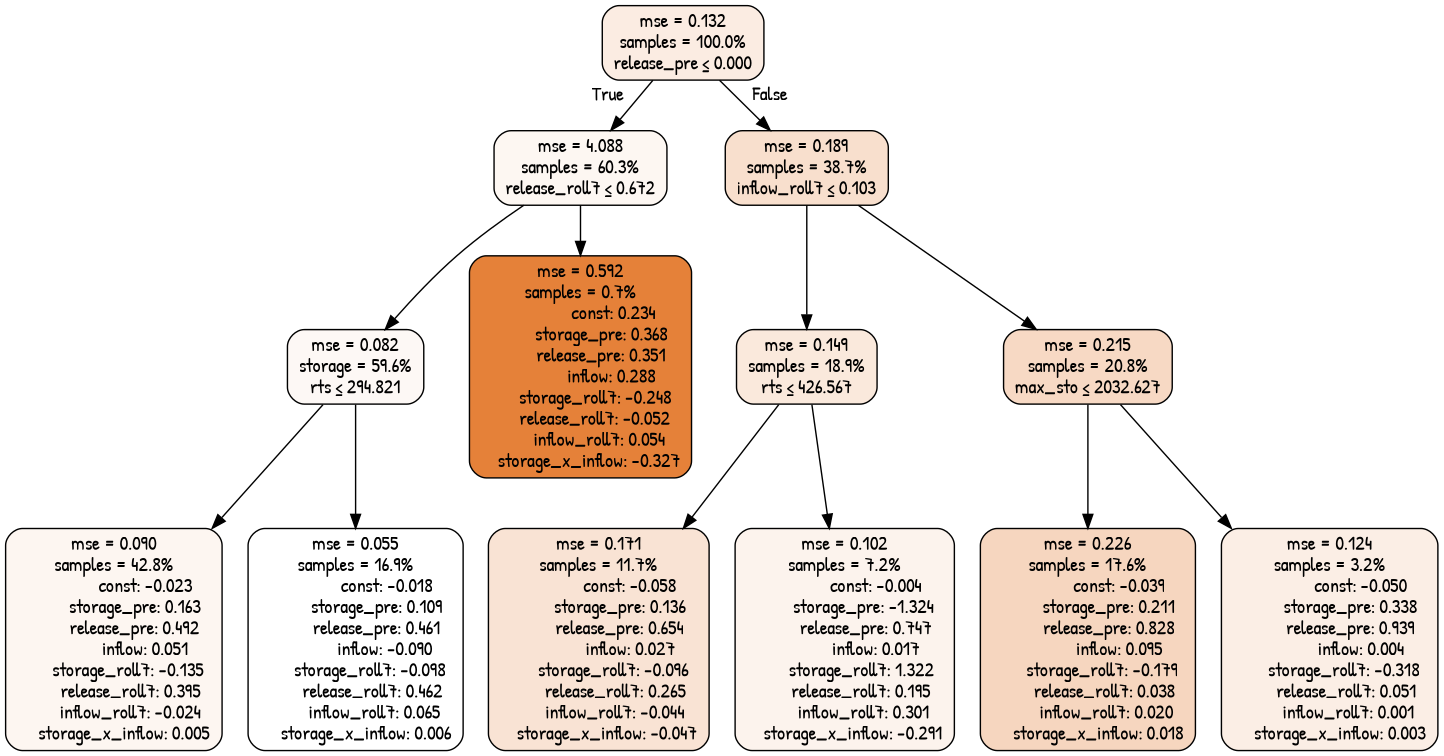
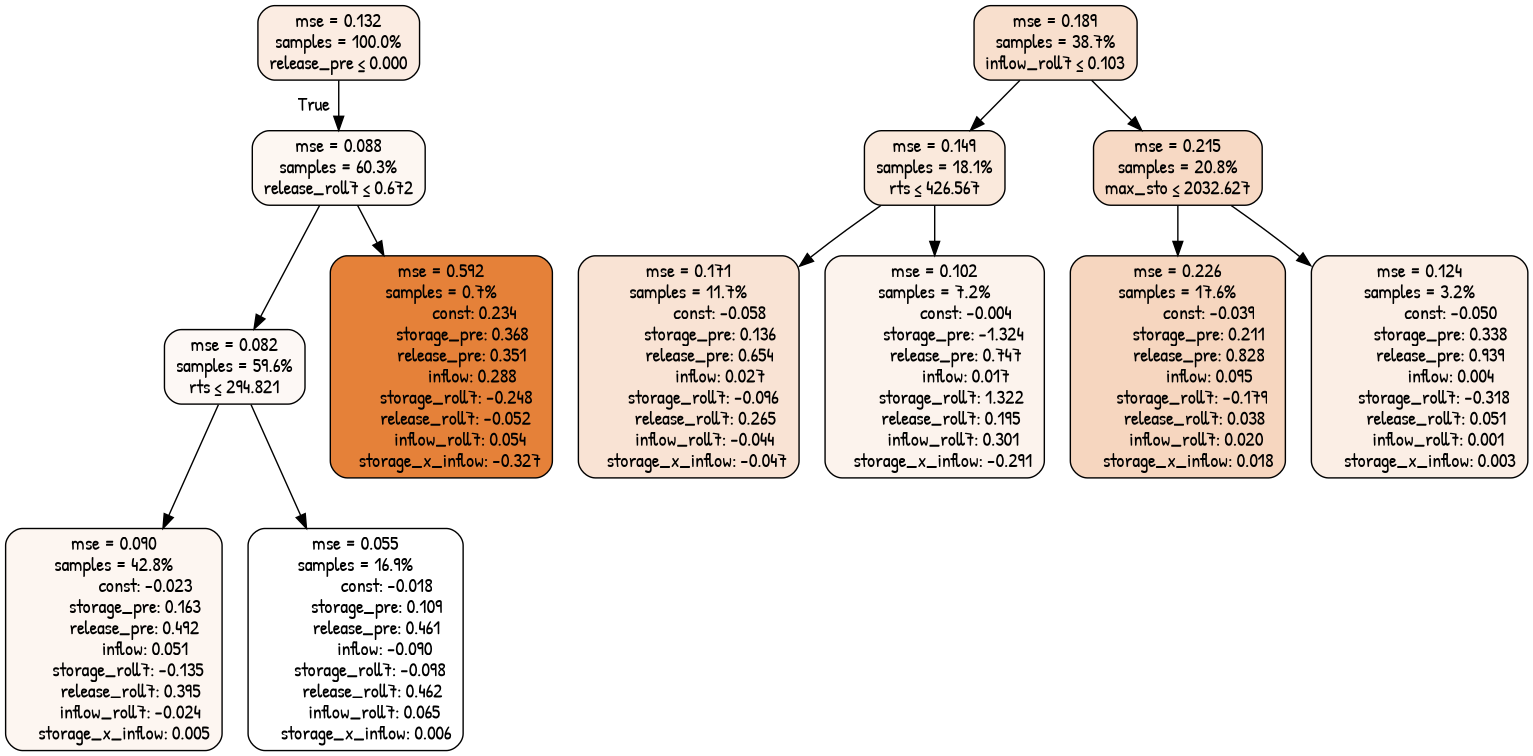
(740, 100) -> none
(580, 168) -> (339, 168)
(356, 367) -> (235, 367)
(807, 367) -> (935, 168)
